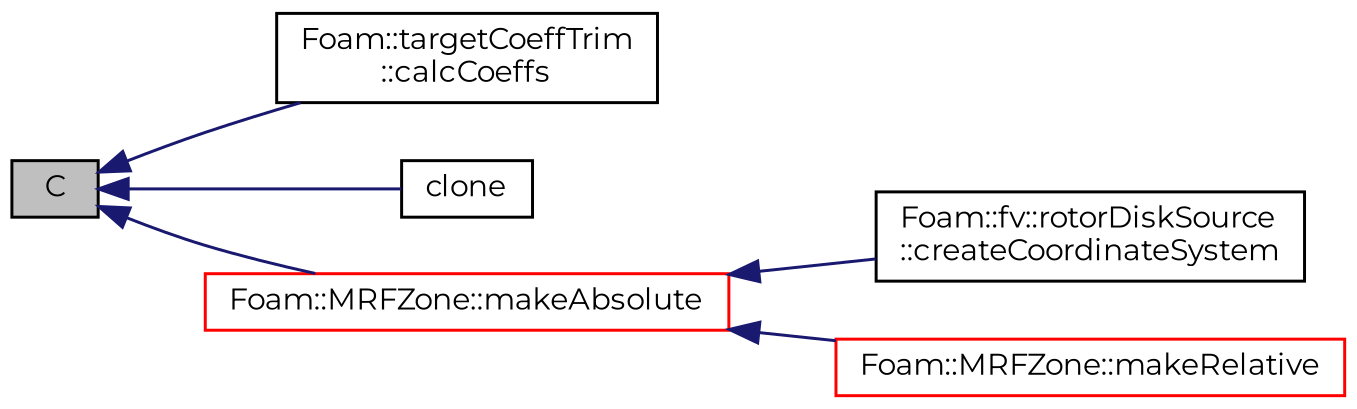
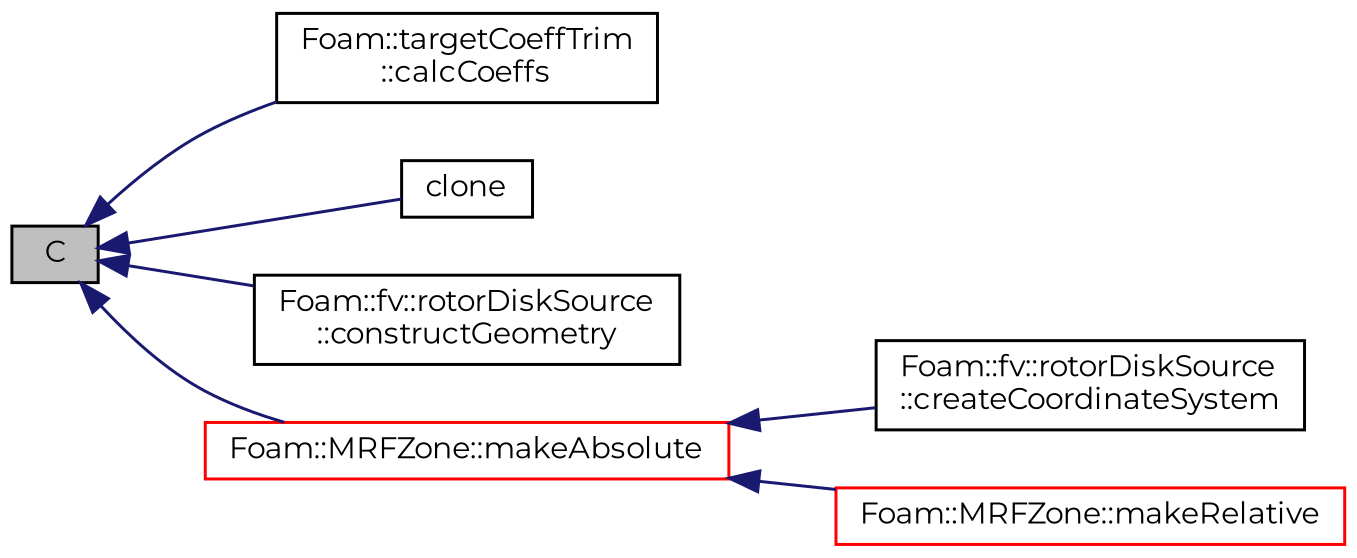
none -> (467, 320)
